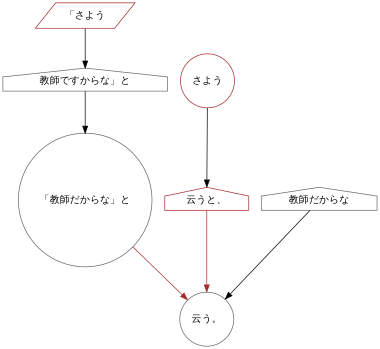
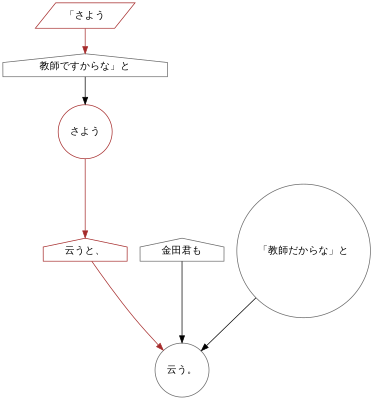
(85, 45) -> (85, 38)
(85, 109) -> (85, 87)
(207, 144) -> (85, 195)
(319, 200) -> (182, 251)
(158, 271) -> (231, 322)
